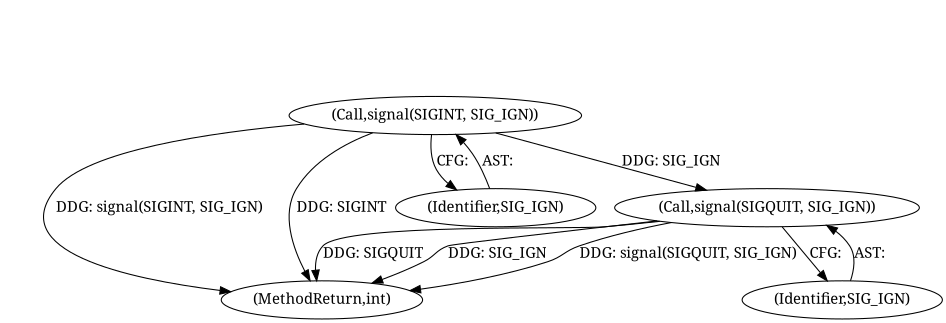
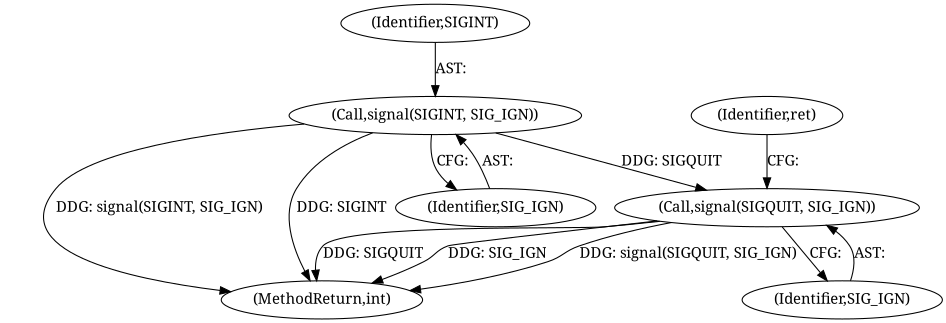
none -> (435, 23)
none -> (767, 116)
(672, 162) -> (672, 162)
